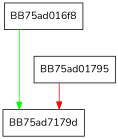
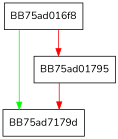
none -> (58, 39)
